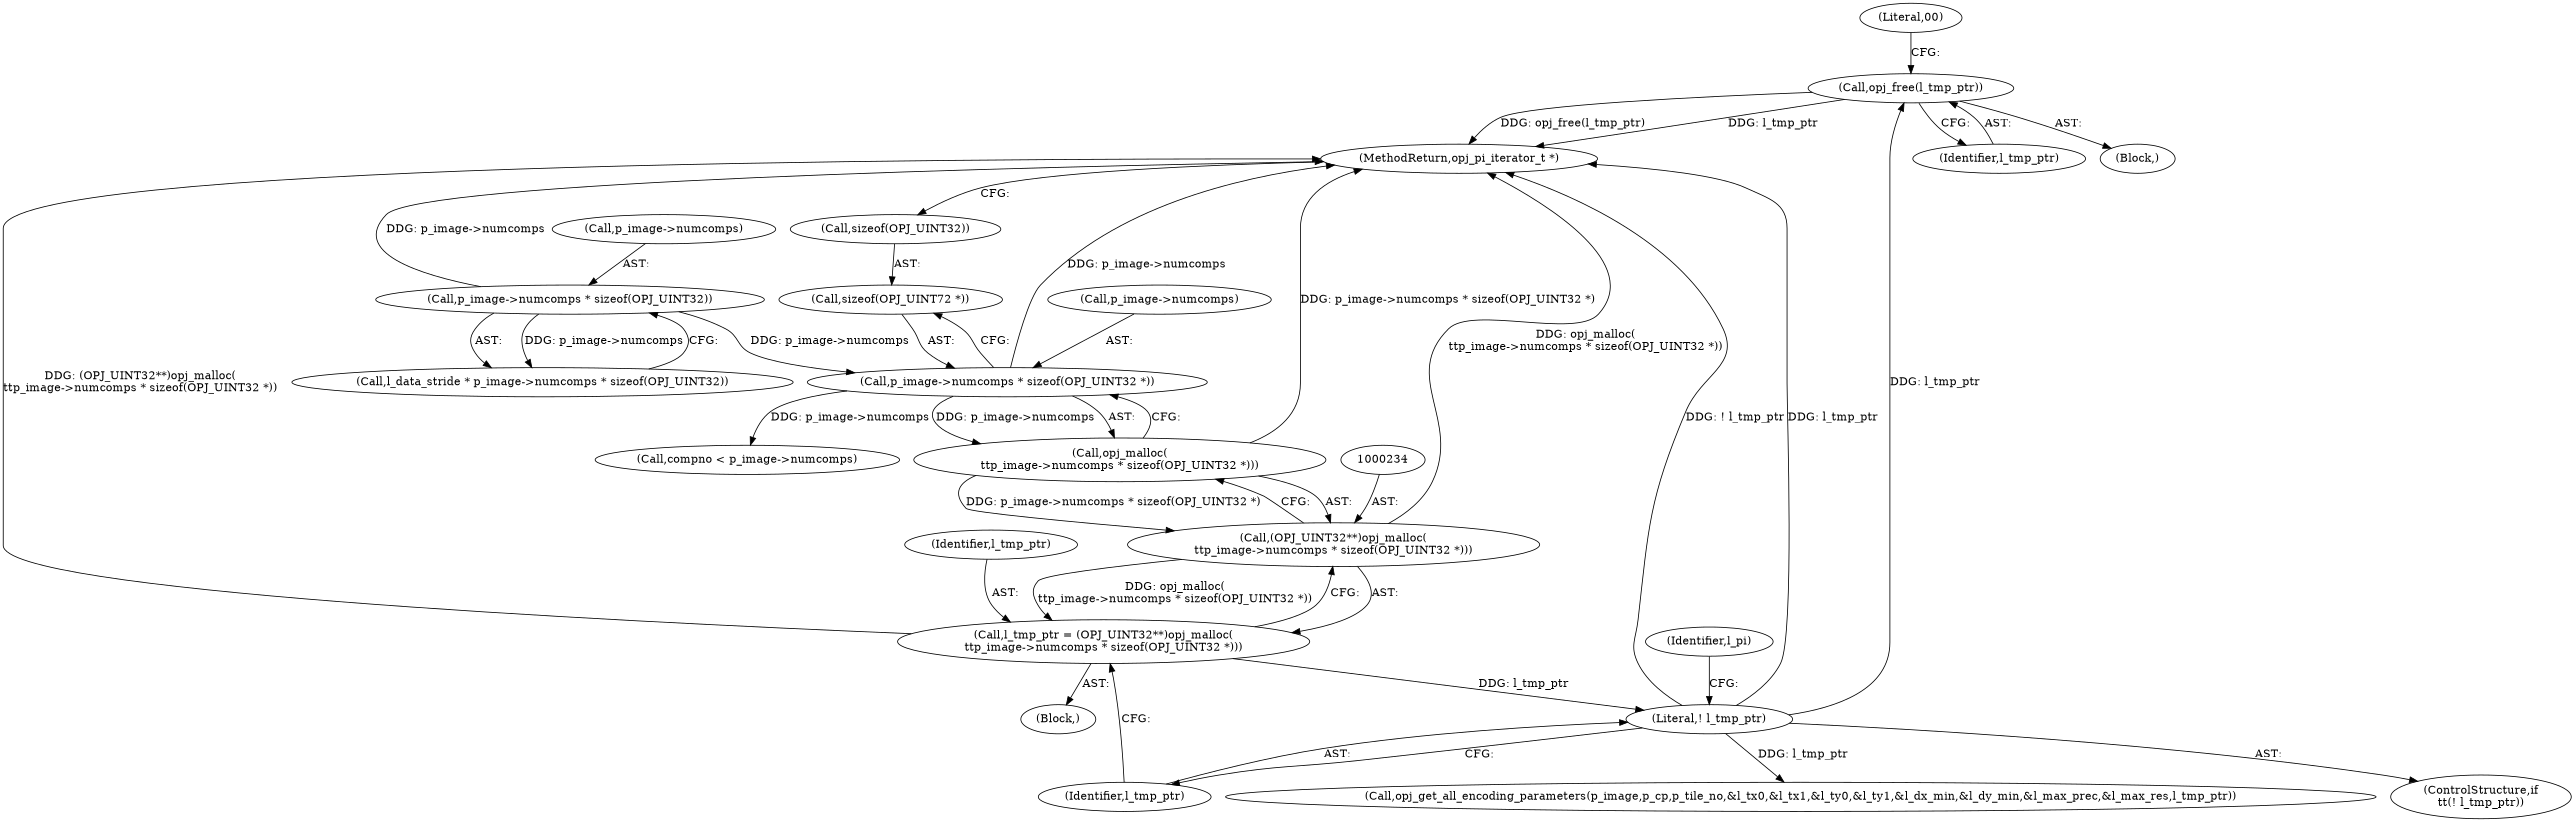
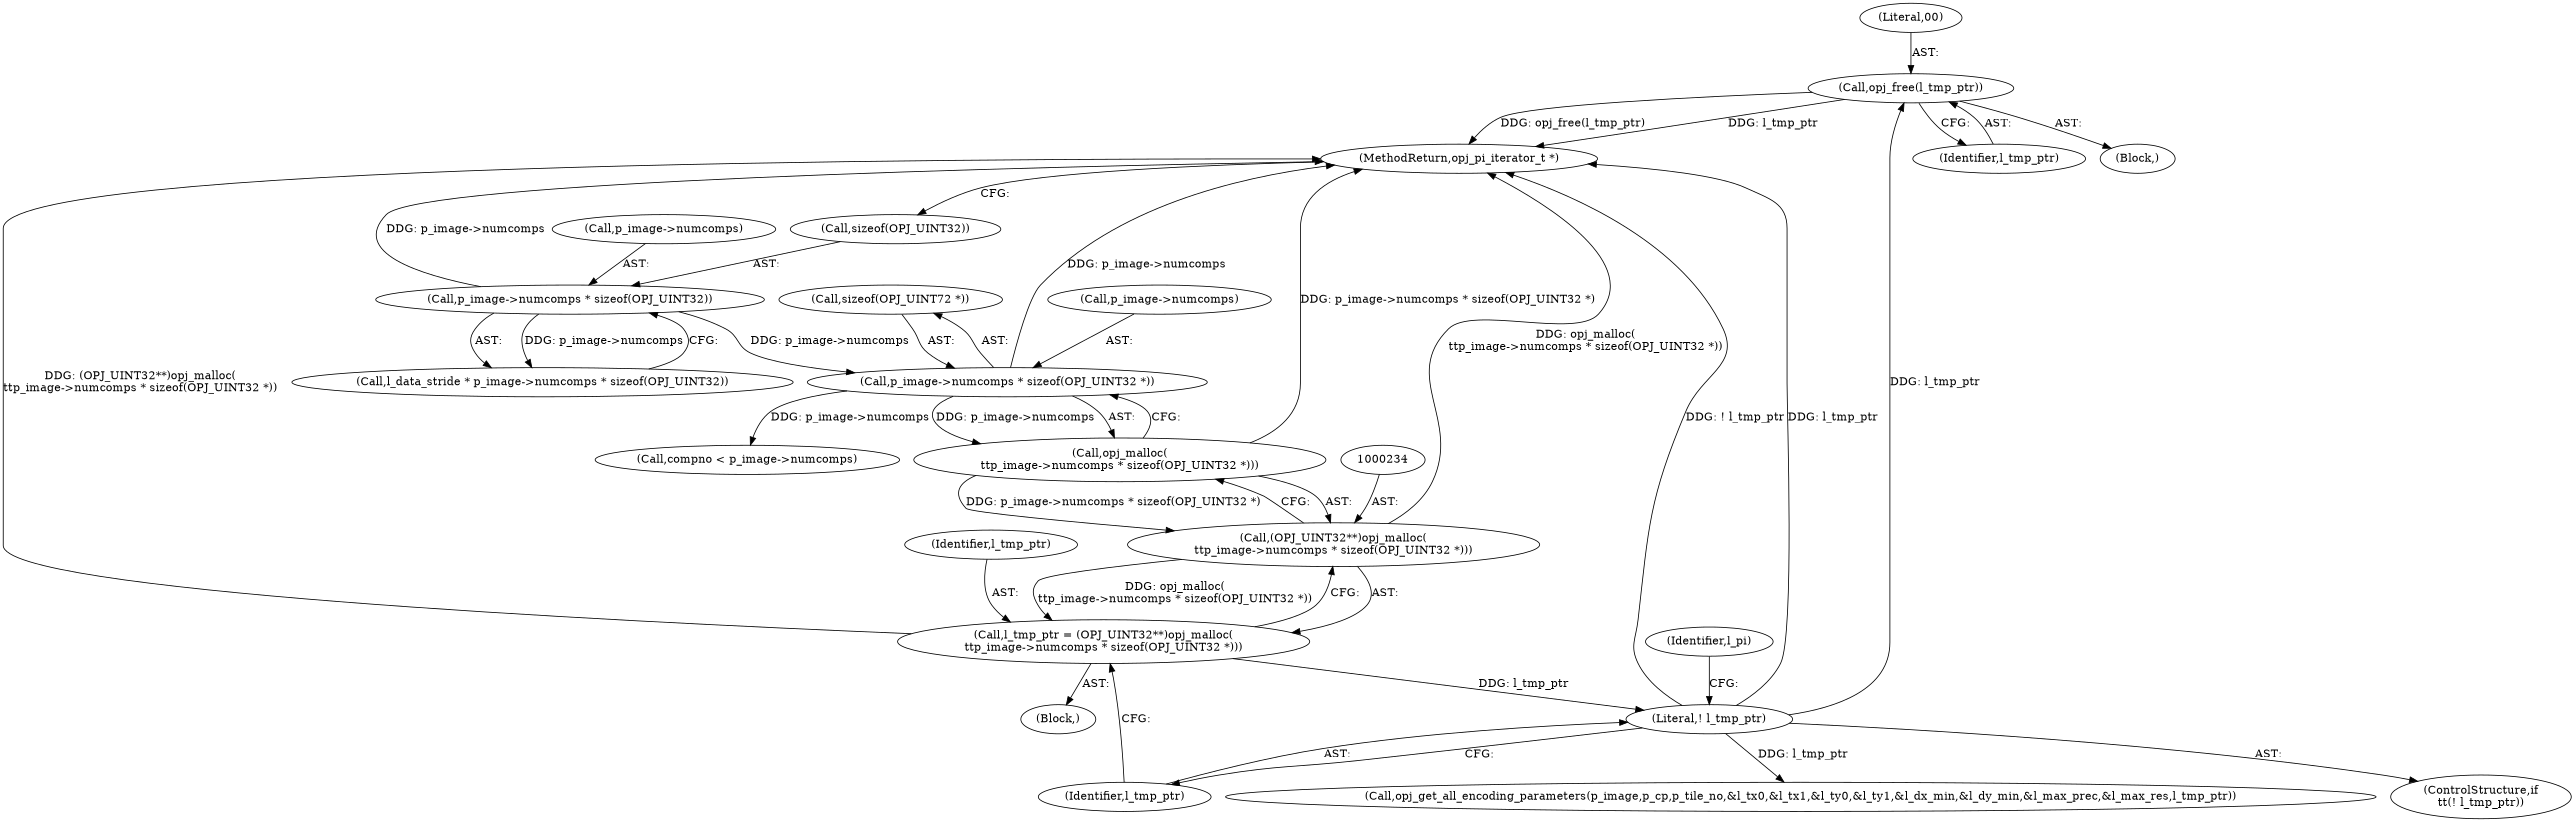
(1928, 53) -> (1928, 53)
(893, 260) -> (740, 263)
(997, 341) -> (997, 341)
